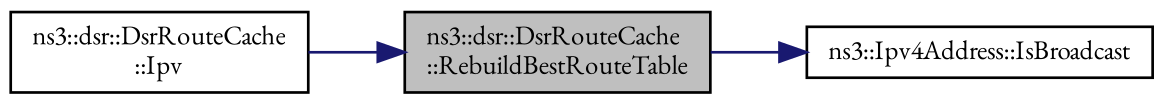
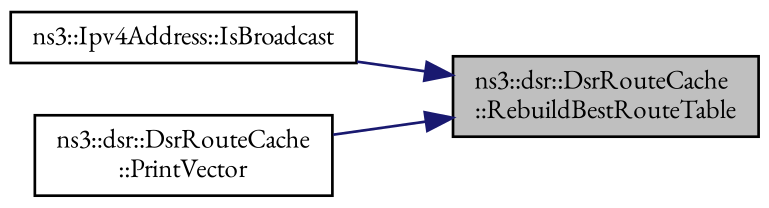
(159, 52) -> (184, 155)
(745, 52) -> (391, 66)
